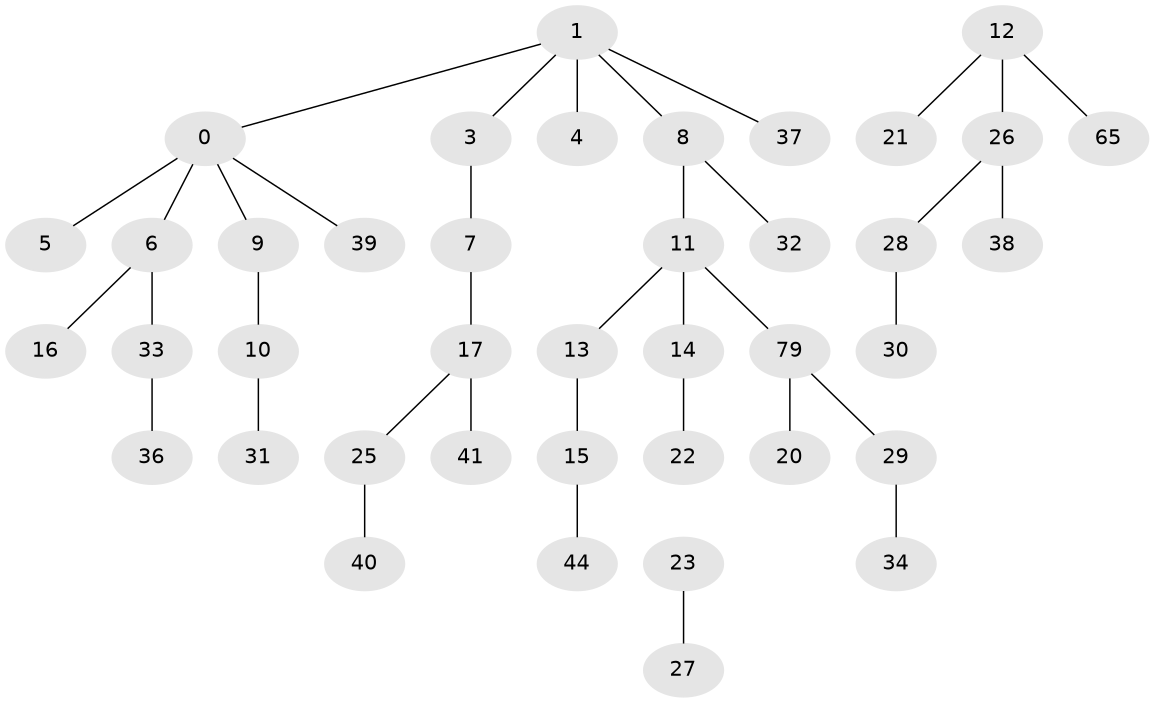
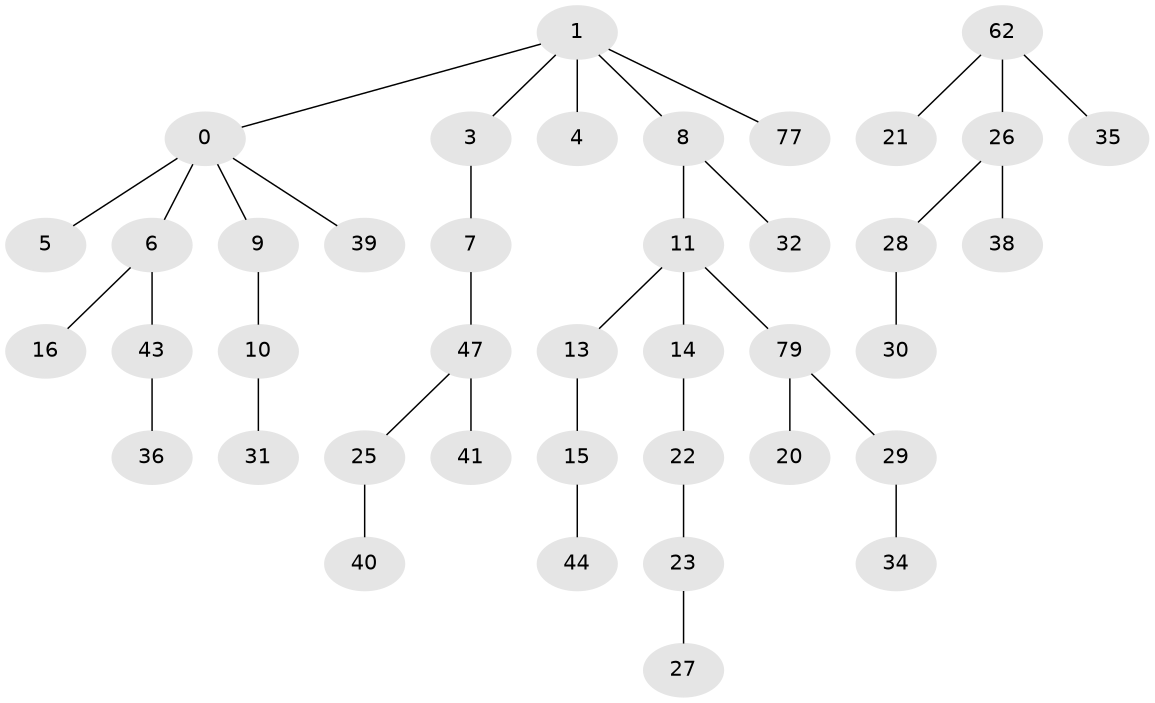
(1002, 32) -> (1002, 32)
(790, 139) -> (790, 139)
(1109, 139) -> (1109, 139)
(152, 351) -> (152, 351)
(471, 351) -> (471, 351)
none -> (684, 511)
